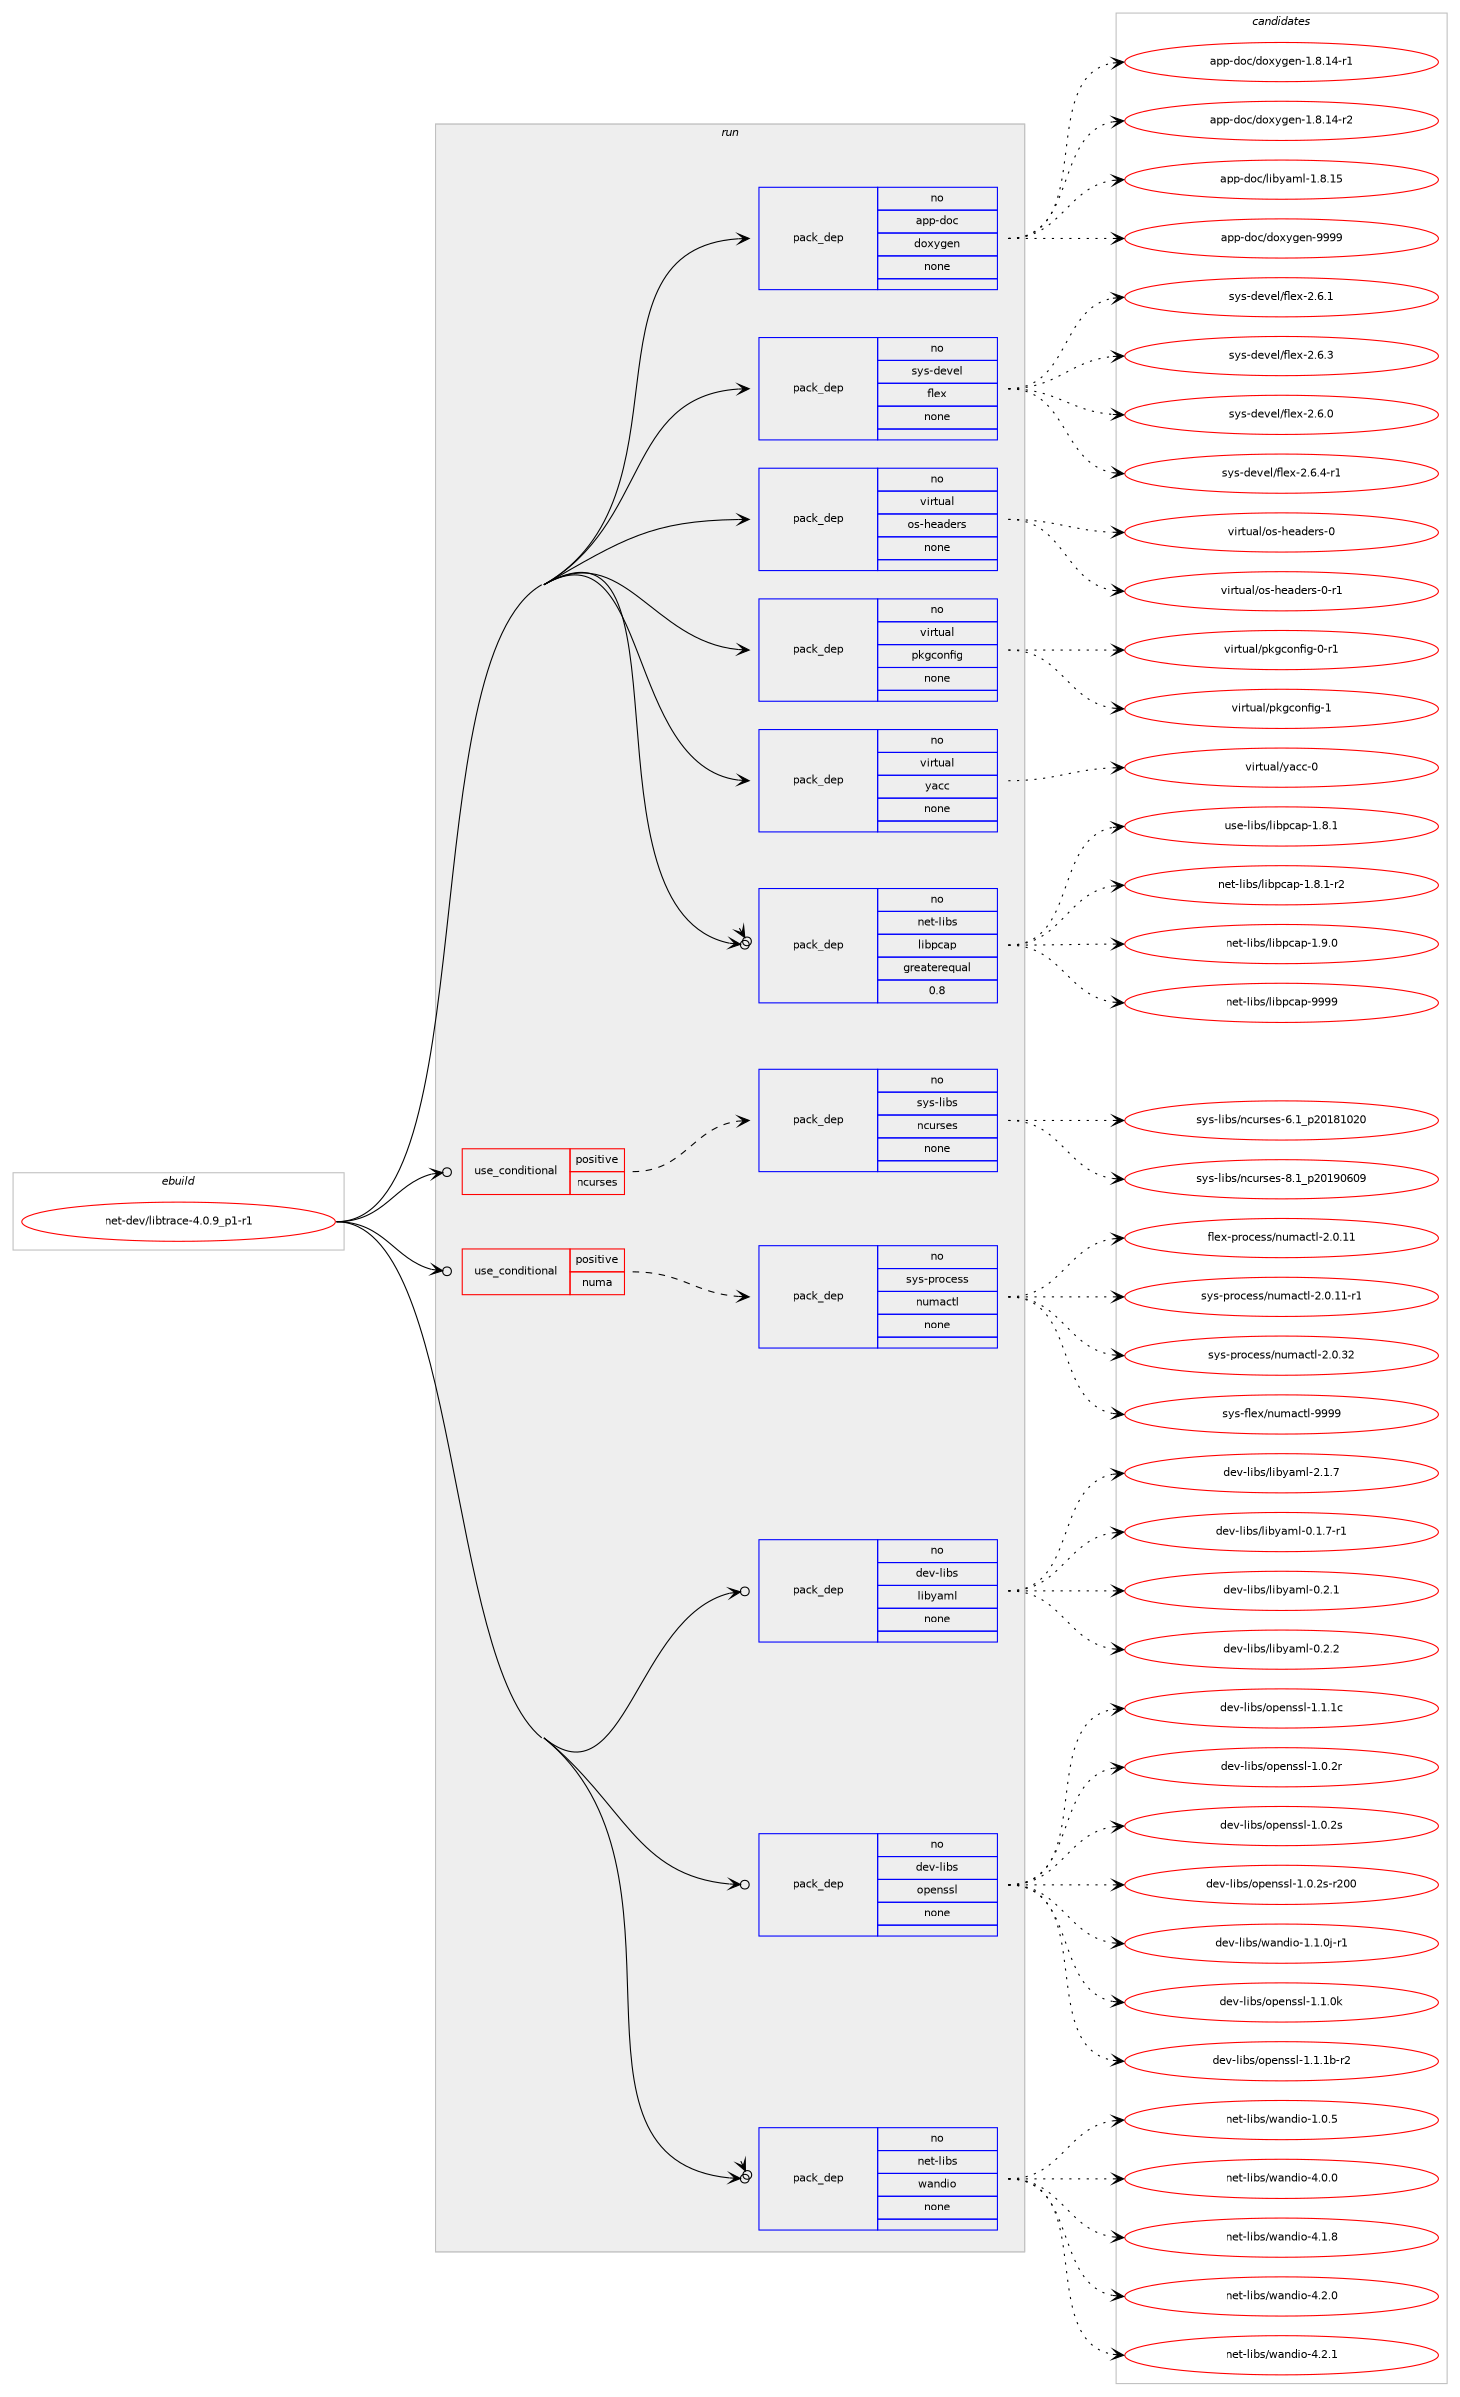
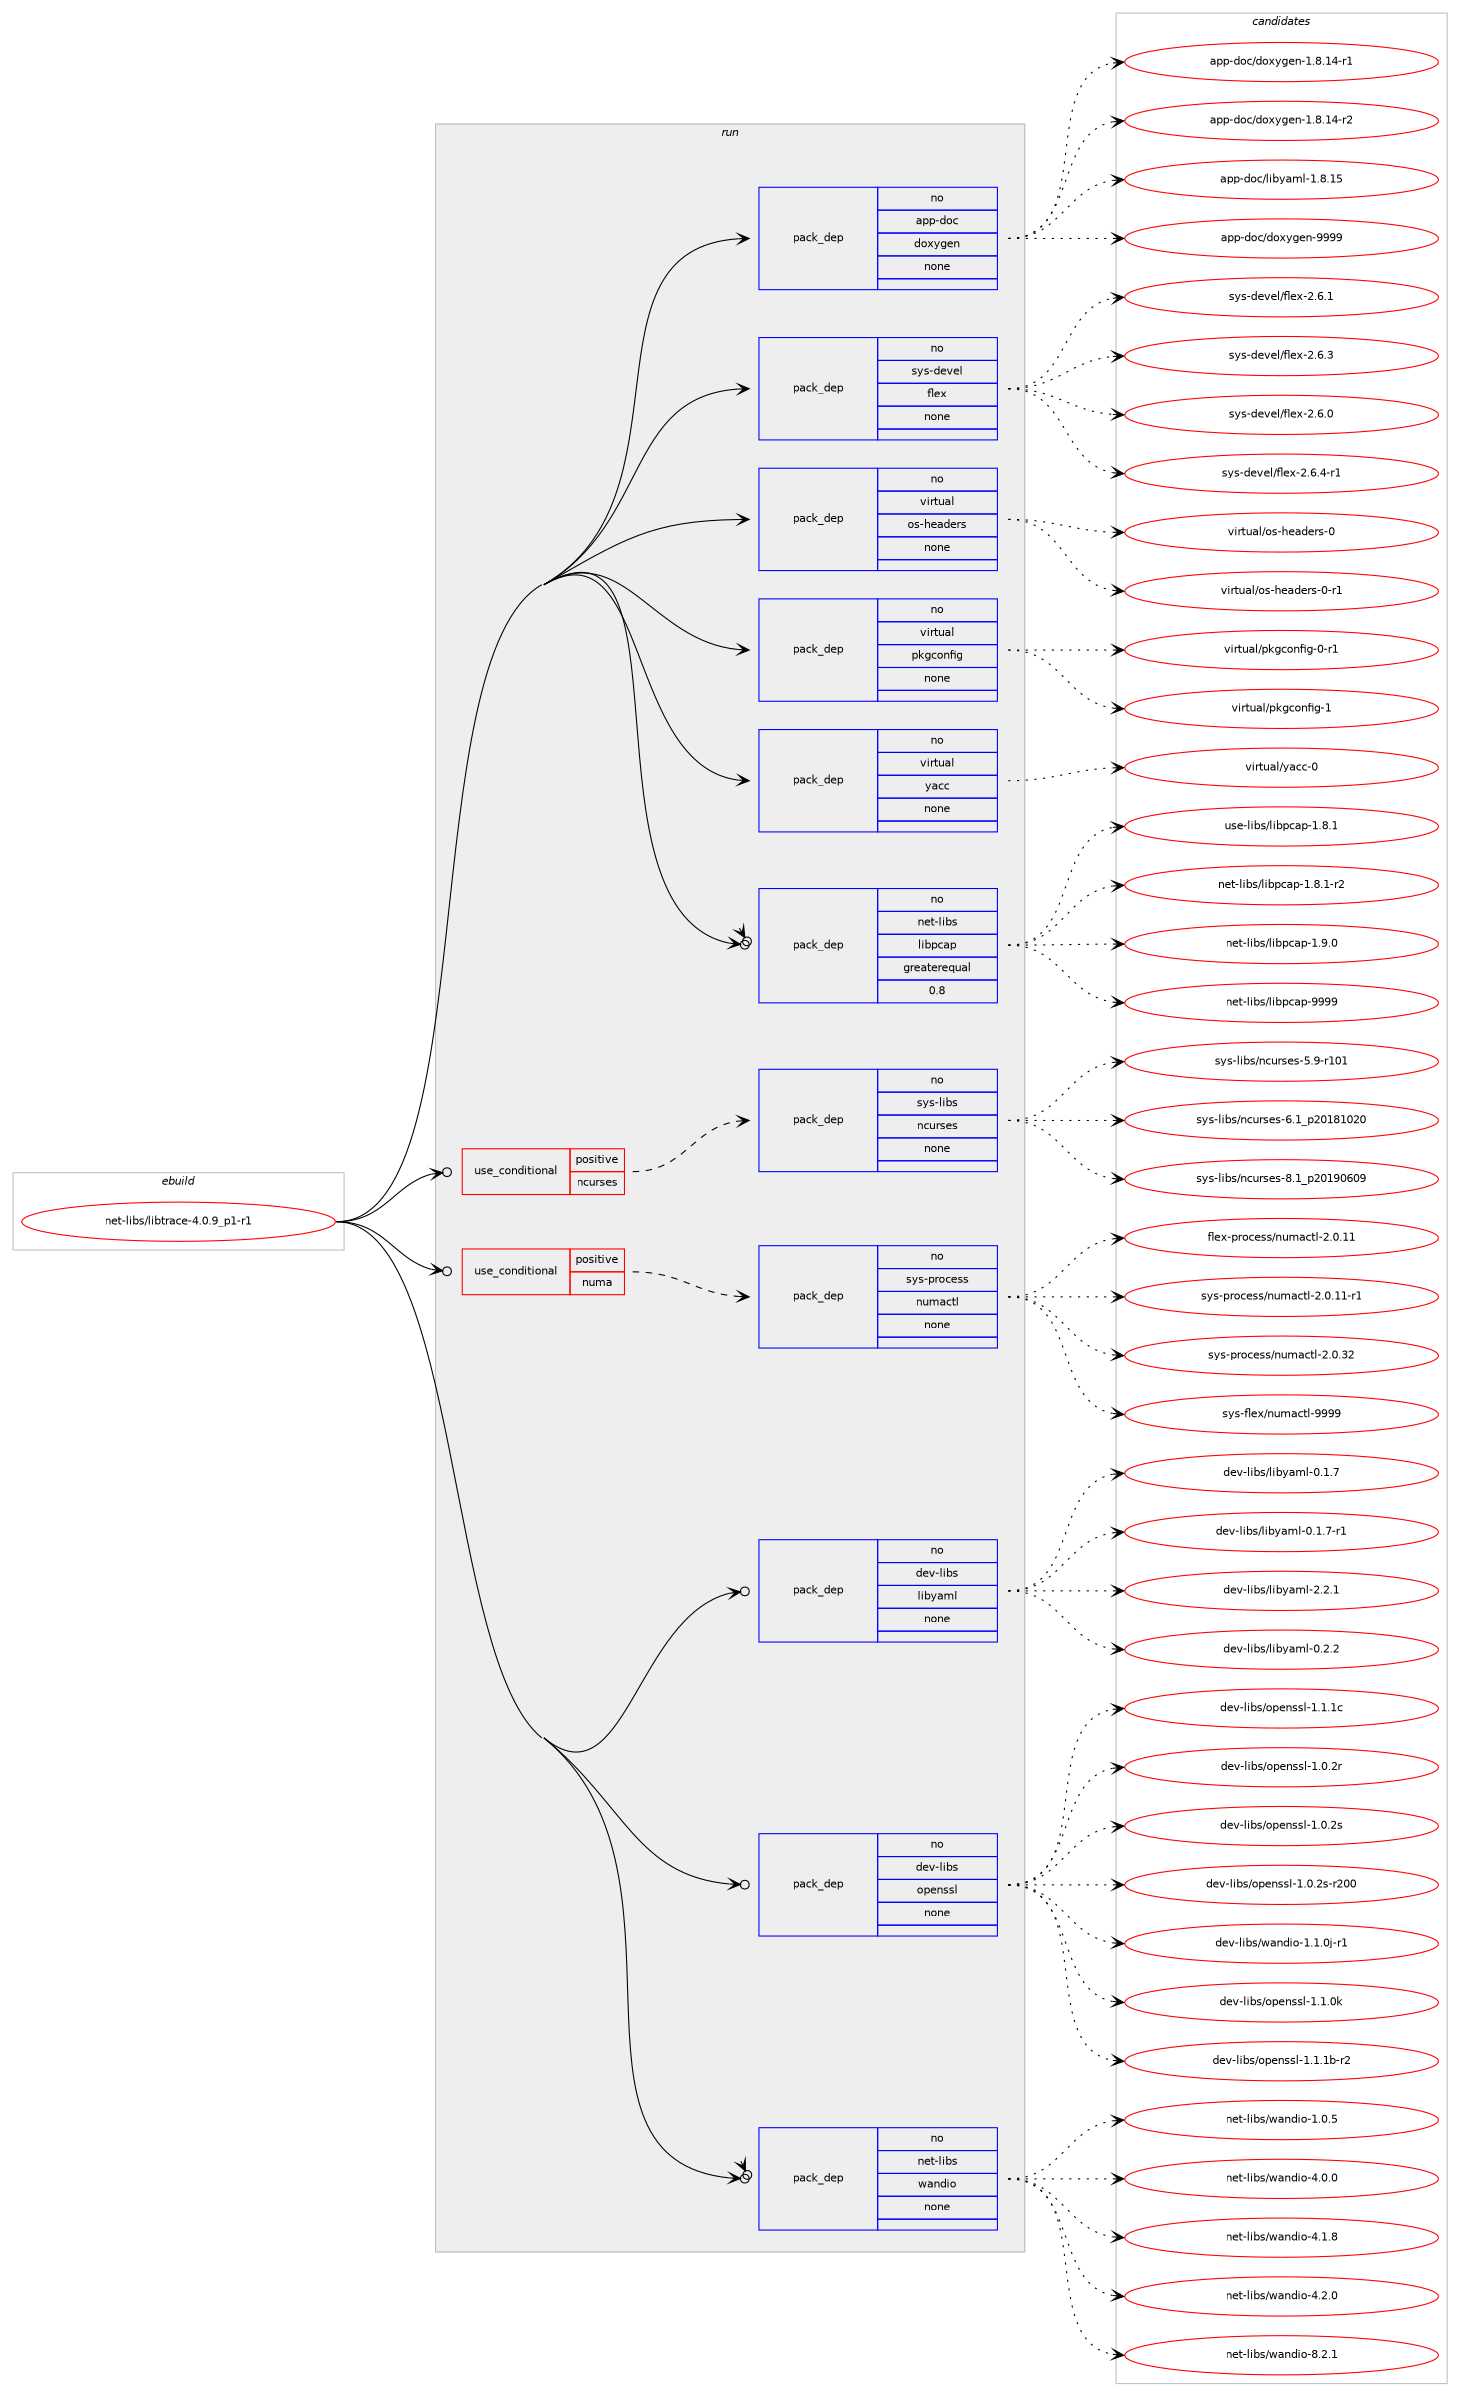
none -> (1282, 1062)
(179, 1222) -> (179, 1222)
(1282, 1473) -> (1282, 1473)
(1282, 1591) -> (1282, 1591)
(1282, 2355) -> (1282, 2355)
